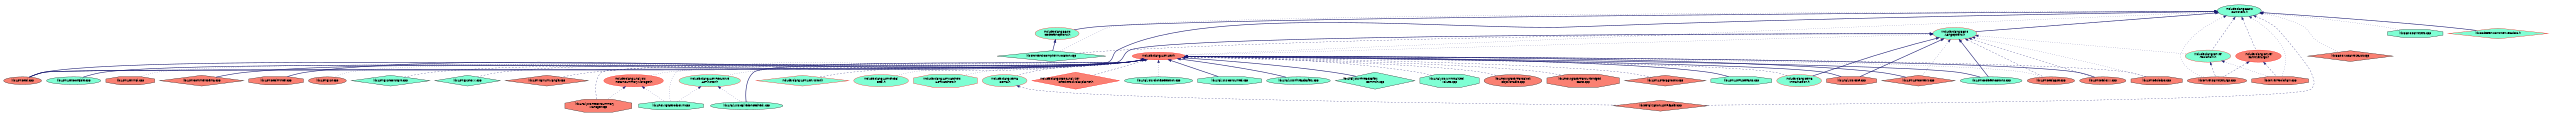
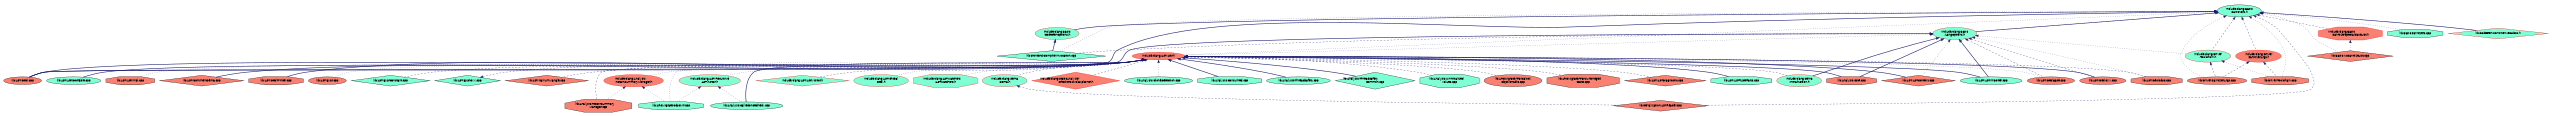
none -> (2350, 33)
(809, 66) -> (815, 66)
(1991, 81) -> (1991, 81)
